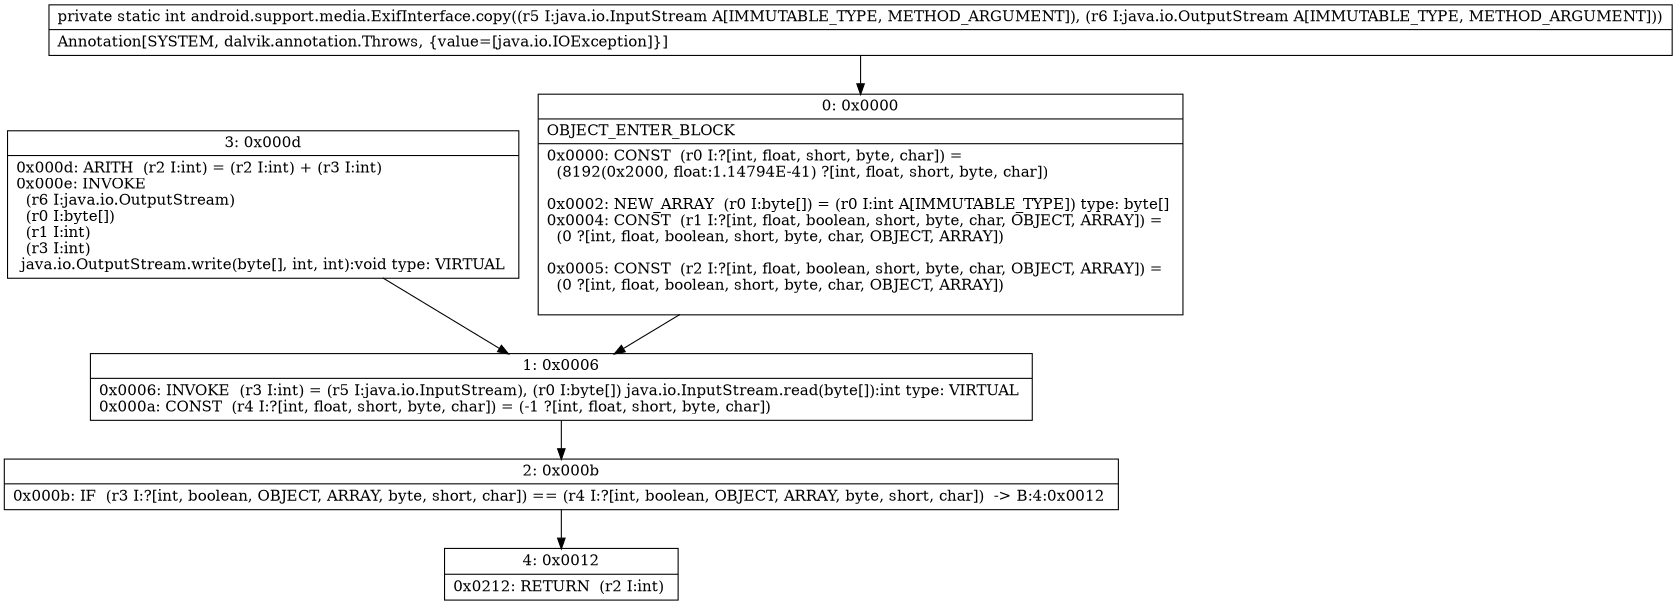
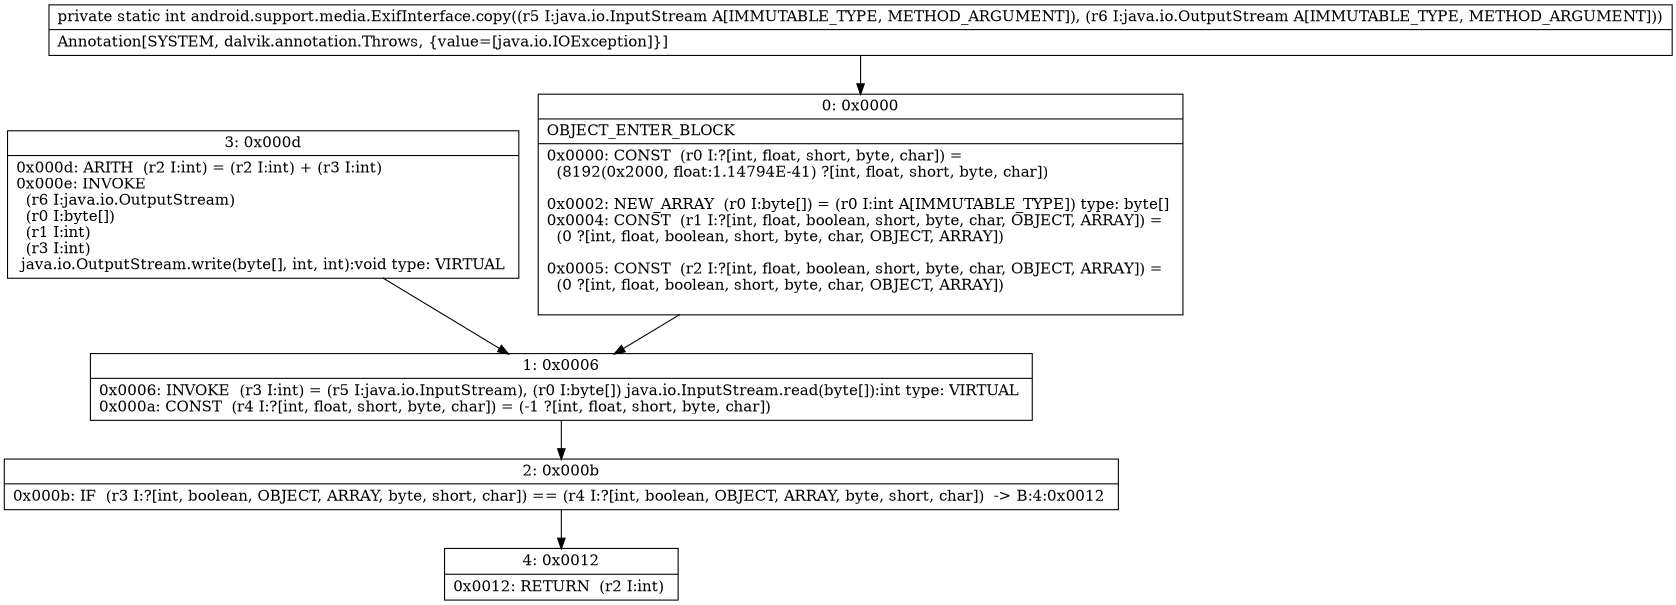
(561, 587) -> (561, 587)
